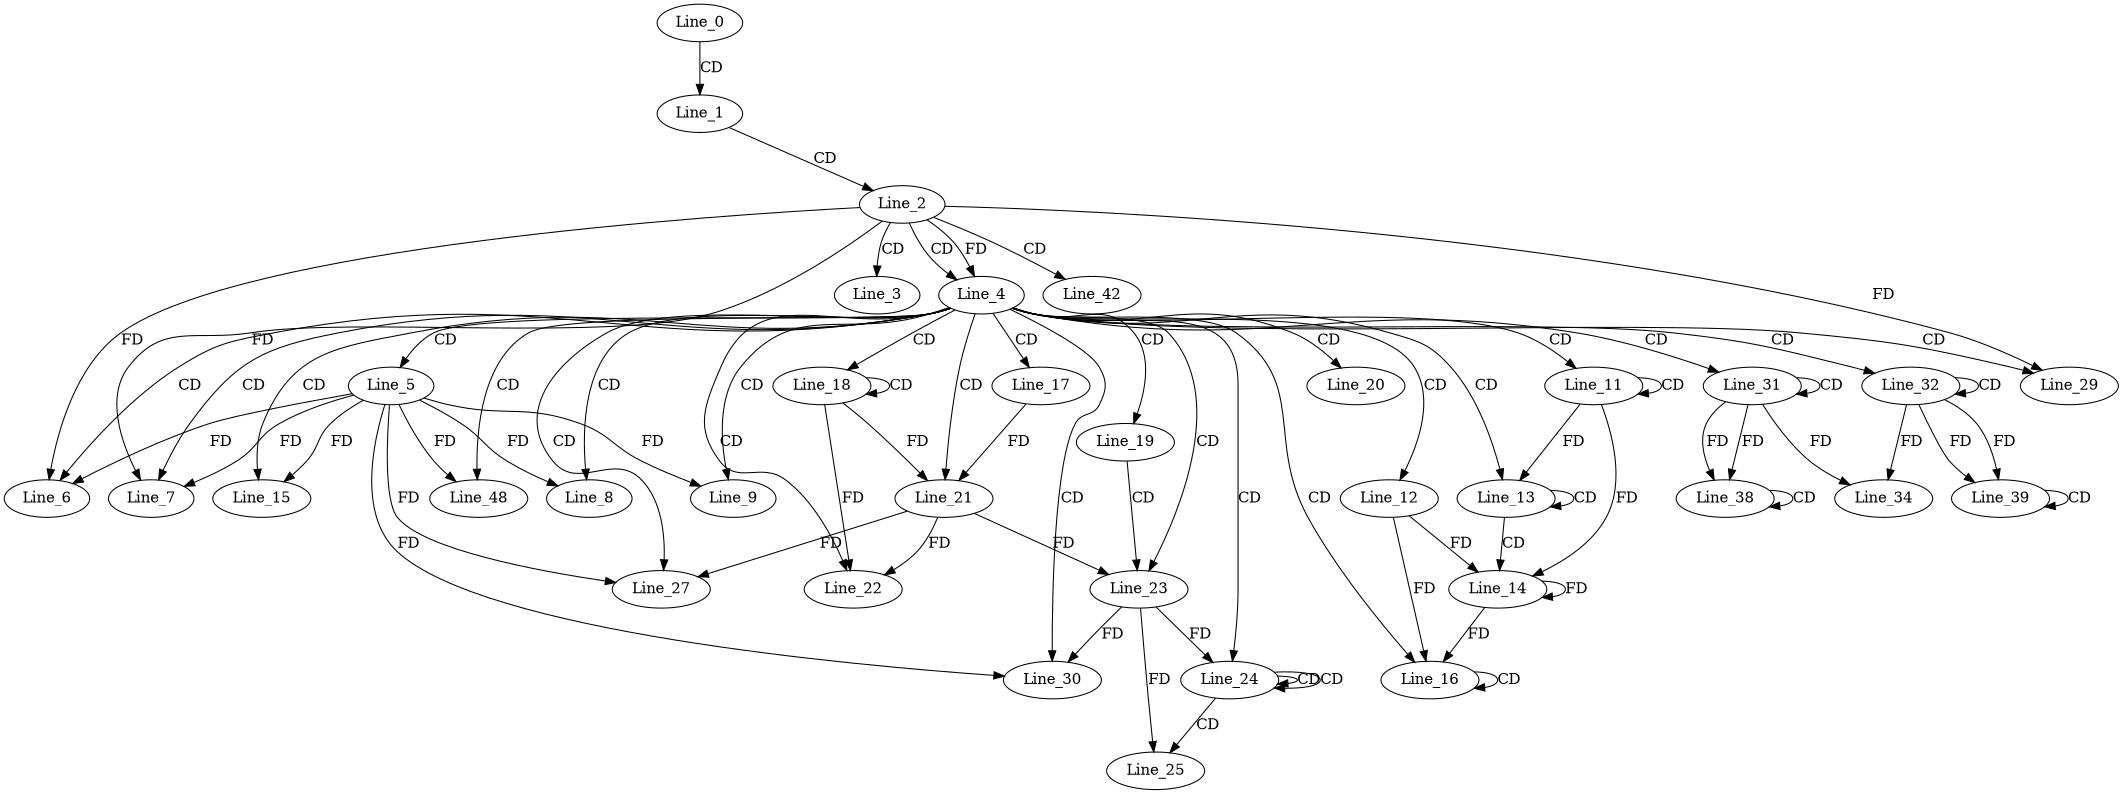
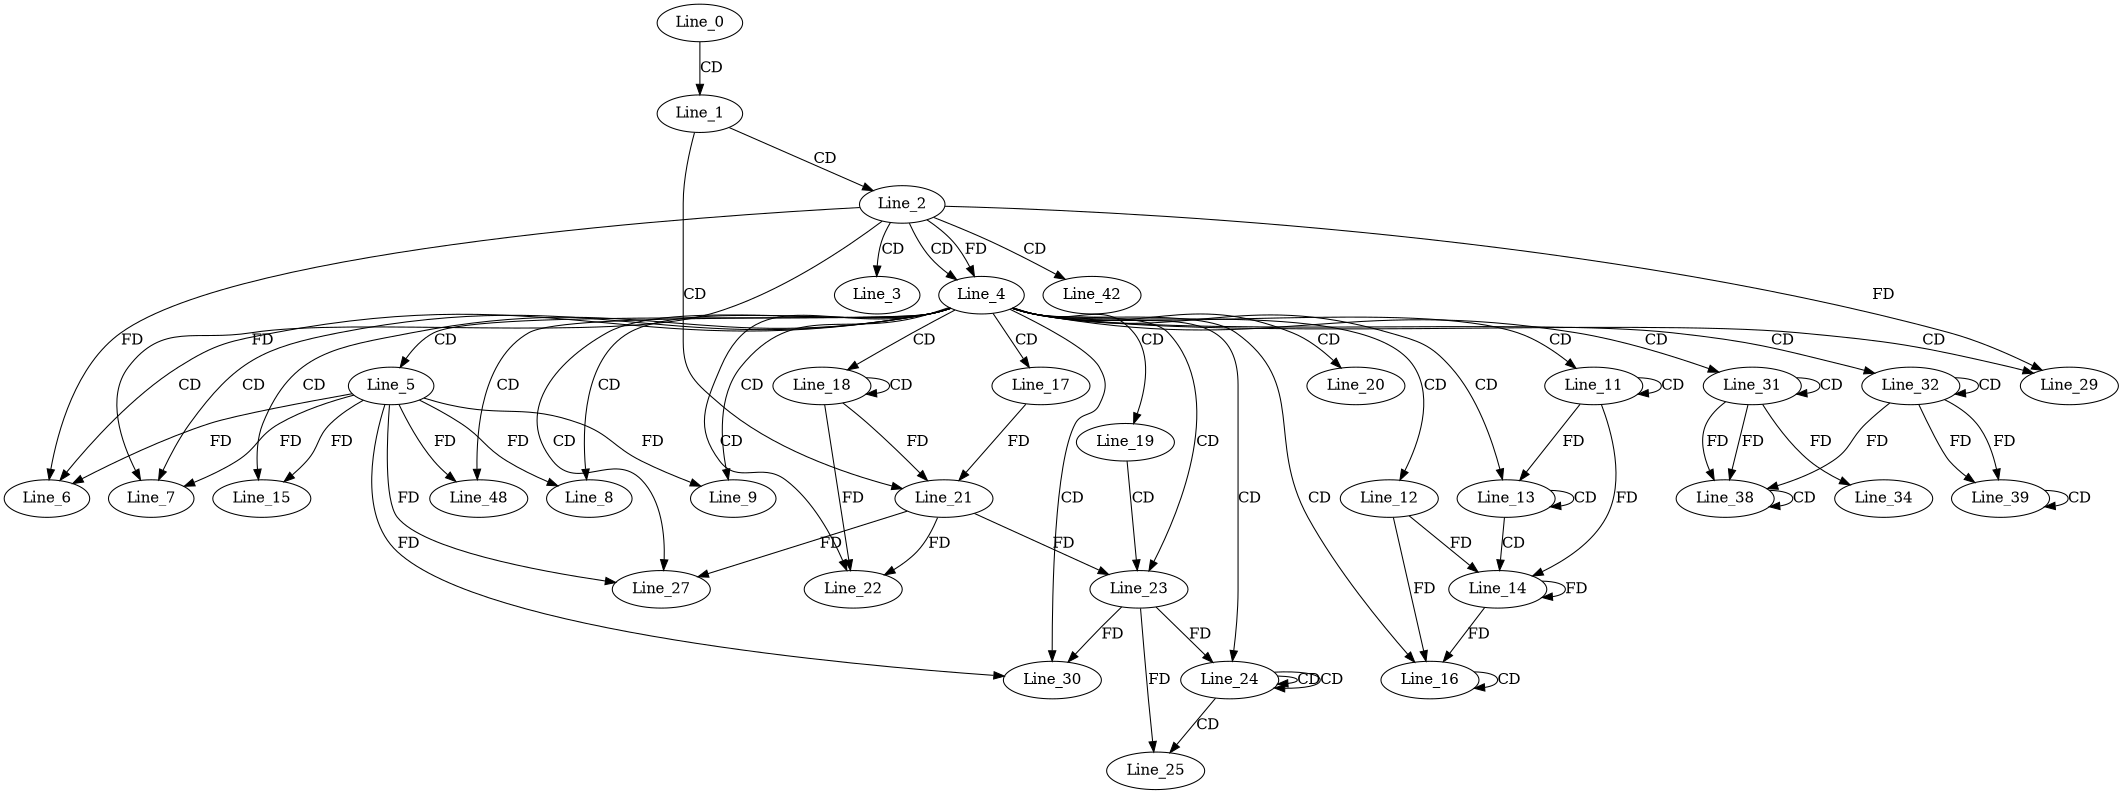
(955, 390) -> (688, 370)
(1899, 437) -> (1841, 454)
